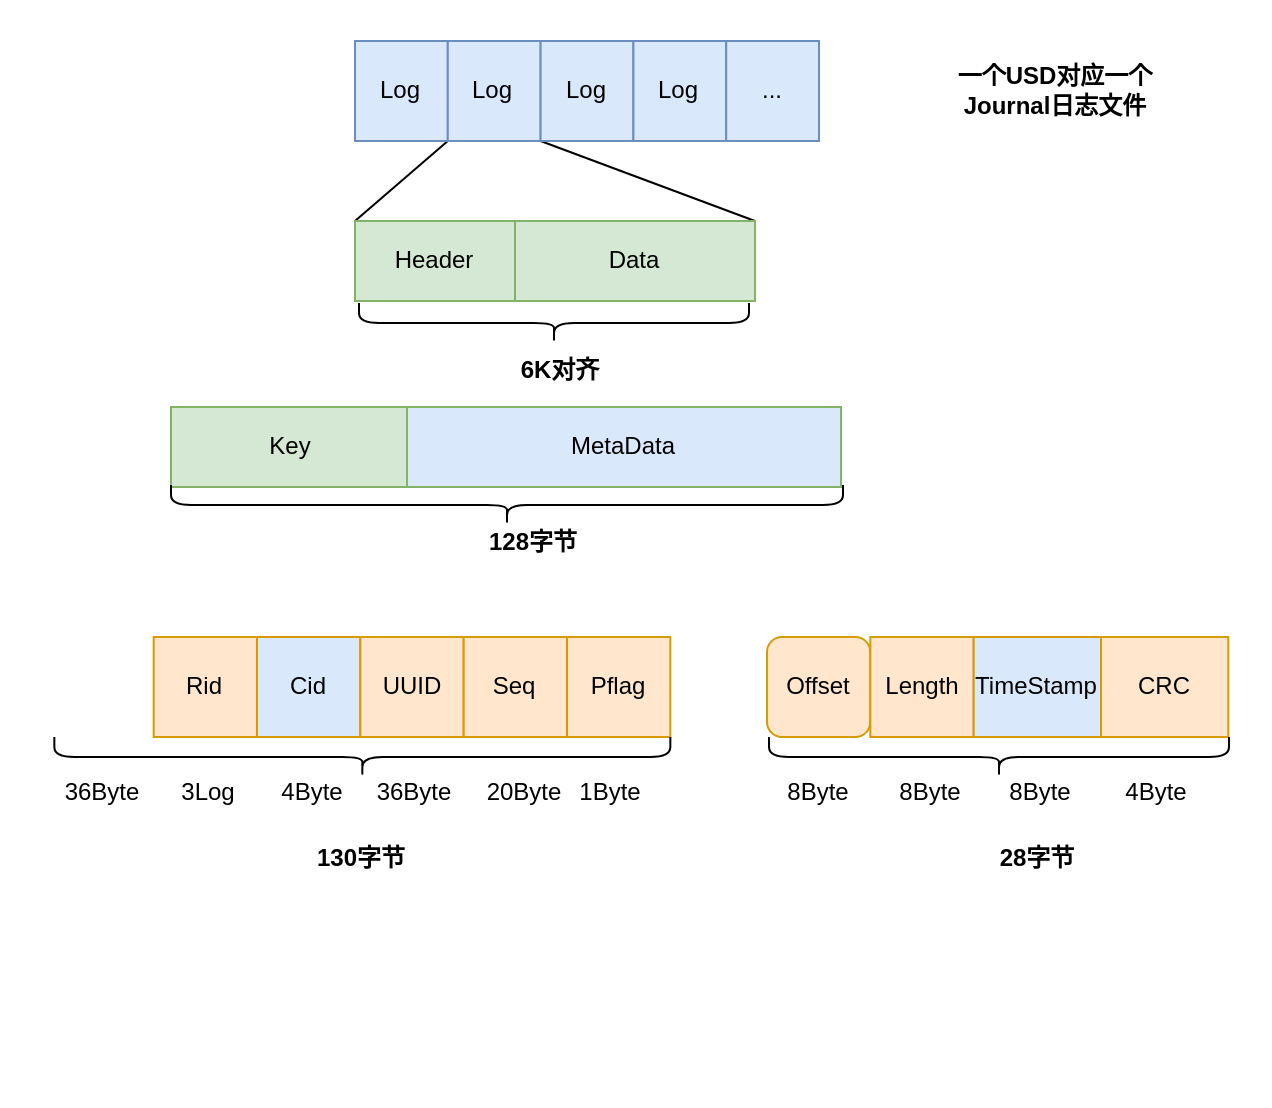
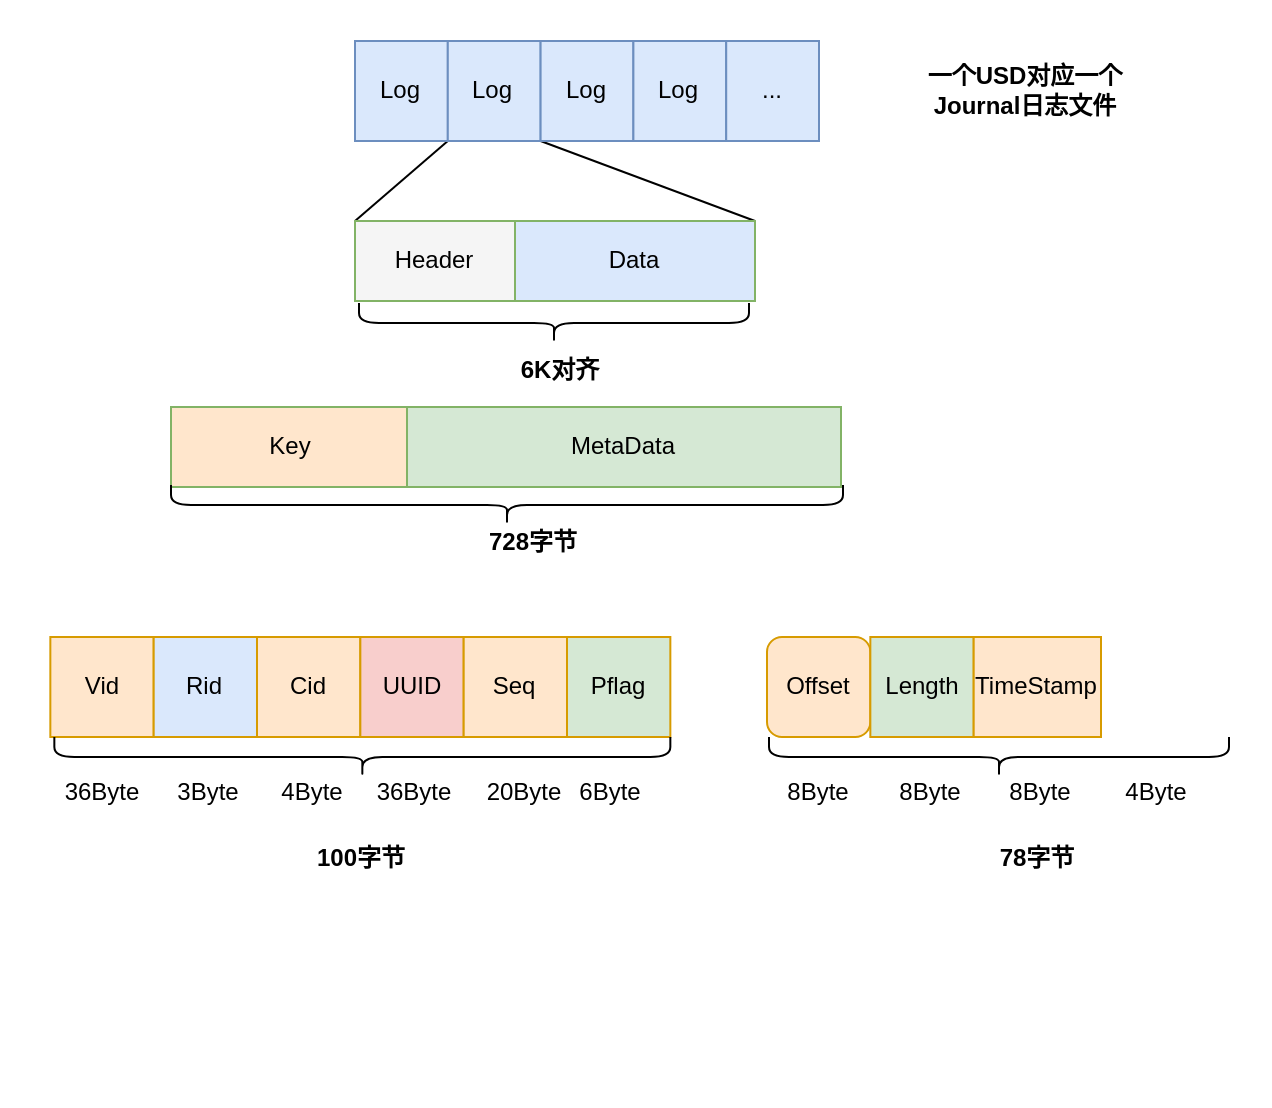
(1056, 91) -> (1026, 91)
(435, 261) -> (435, 261)
(635, 261) -> (635, 261)
(291, 447) -> (291, 447)
(624, 447) -> (624, 447)
(534, 543) -> (534, 543)
none -> (102, 687)
(205, 687) -> (205, 687)
(309, 687) -> (309, 687)
(412, 687) -> (412, 687)
(619, 687) -> (619, 687)
(922, 687) -> (922, 687)
(1037, 687) -> (1037, 687)
(1165, 687) -> none
(209, 793) -> (209, 793)
(611, 793) -> (611, 793)
(362, 859) -> (362, 859)
(1038, 859) -> (1038, 859)
